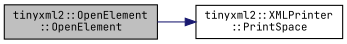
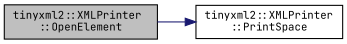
(81, 22) -> (81, 22)
